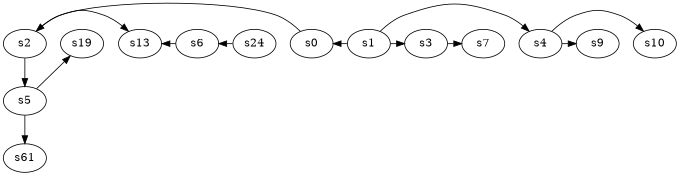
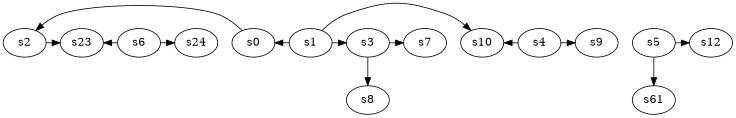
(450, 4) -> (392, 3)
(82, 44) -> (711, 43)
(140, 44) -> (82, 43)
(230, 44) -> (163, 43)
(25, 68) -> none
none -> (368, 100)
